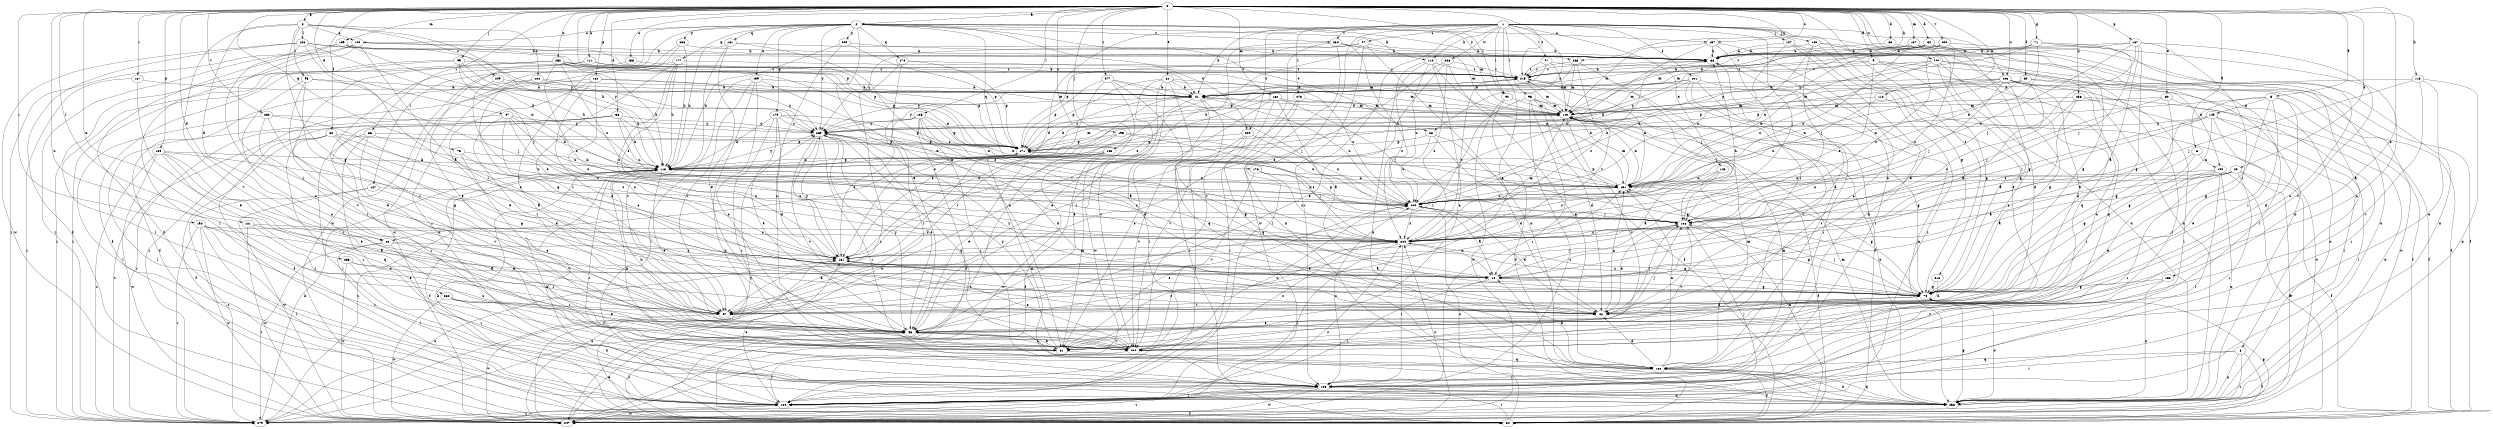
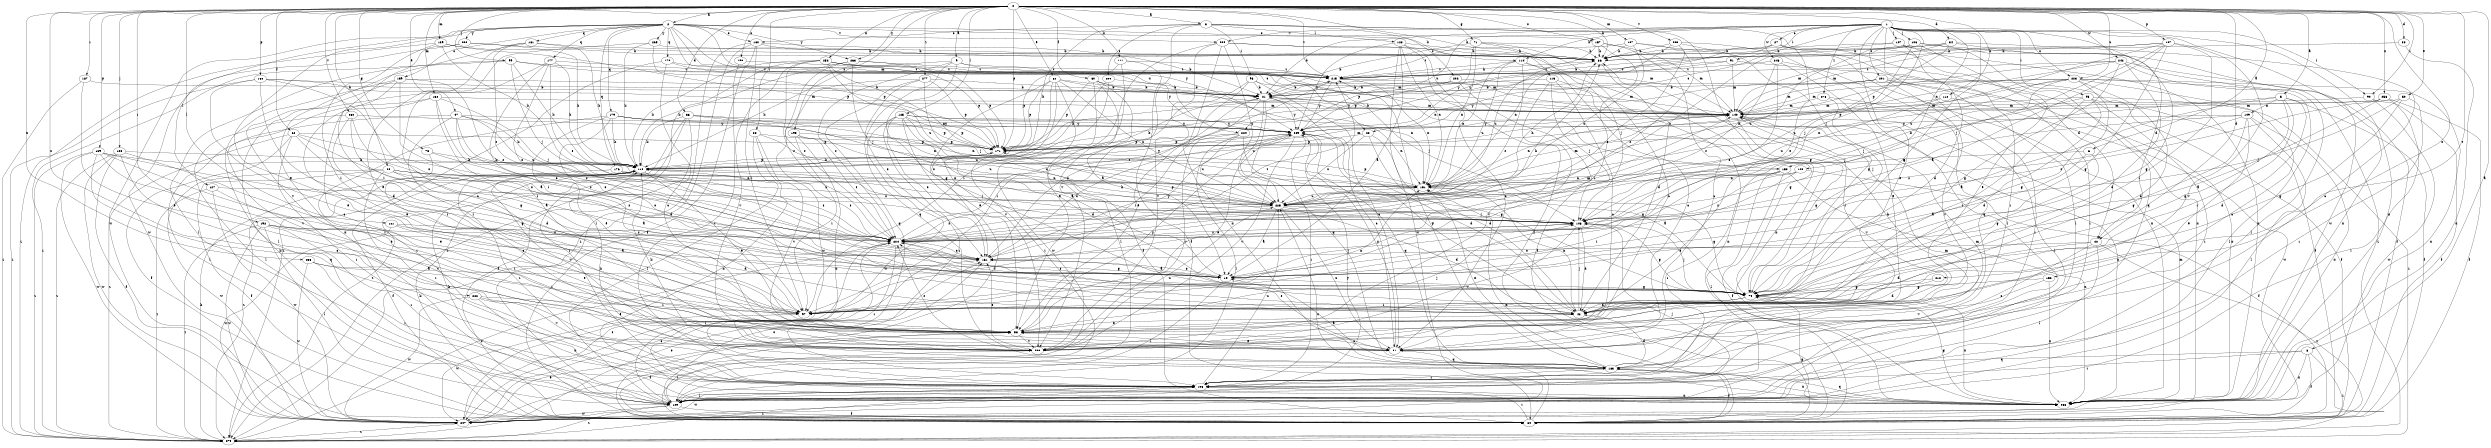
none -> (347, 432)
